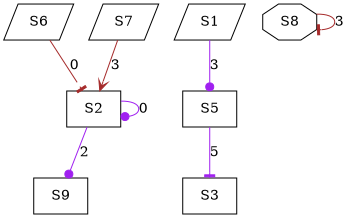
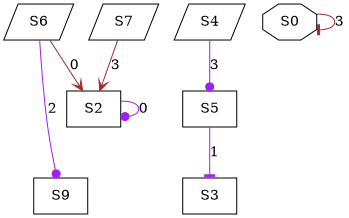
(210, 22) -> (210, 22)
(290, 22) -> (290, 22)
(63, 61) -> (63, 61)
(79, 149) -> (45, 105)
(215, 152) -> (215, 152)
